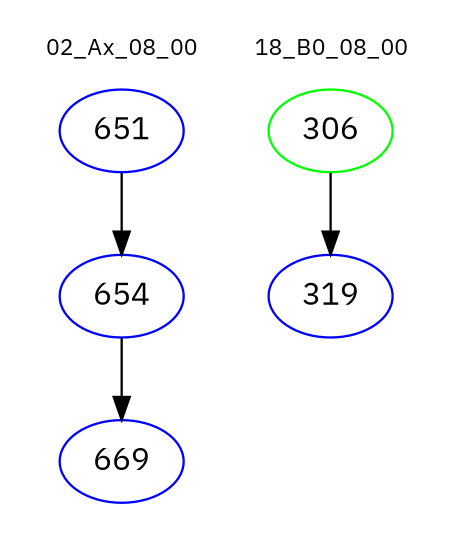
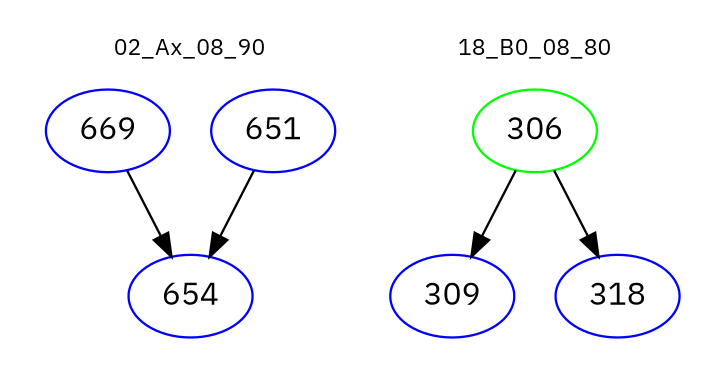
(123, 49) -> (191, 49)
(332, 49) -> (535, 49)
(331, 296) -> (618, 296)
none -> (452, 296)
(122, 368) -> (144, 203)
